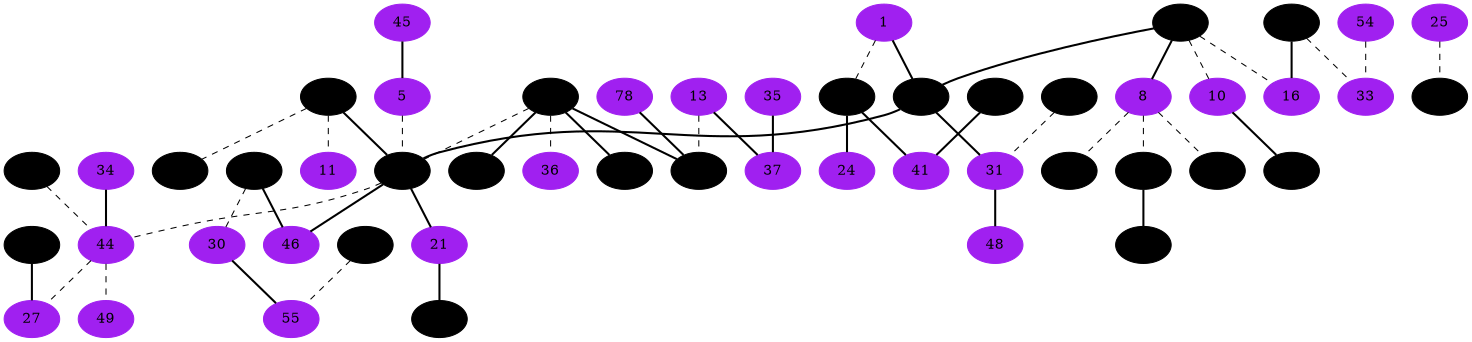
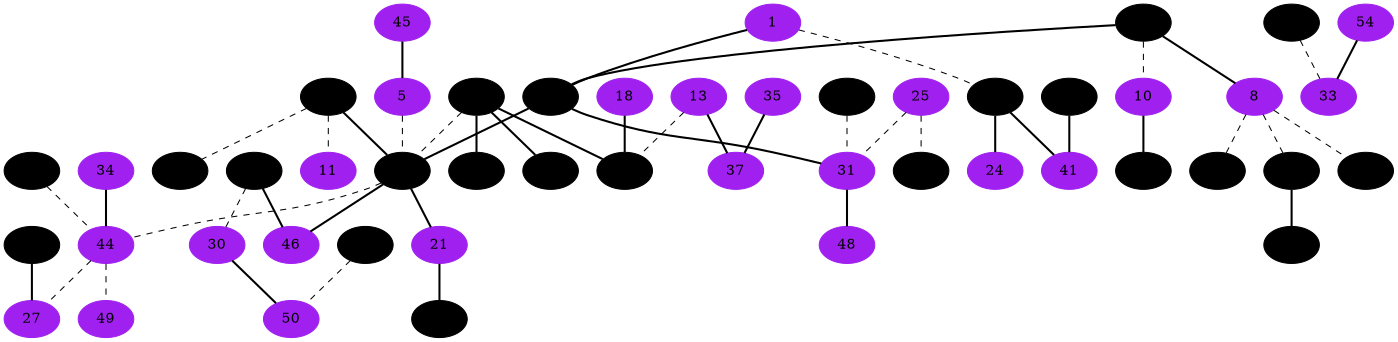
(1366, 60) -> (1347, 60)
(625, 97) -> (625, 97)
(1292, 97) -> none
none -> (884, 134)
(551, 171) -> none
(291, 319) -> (291, 319)
